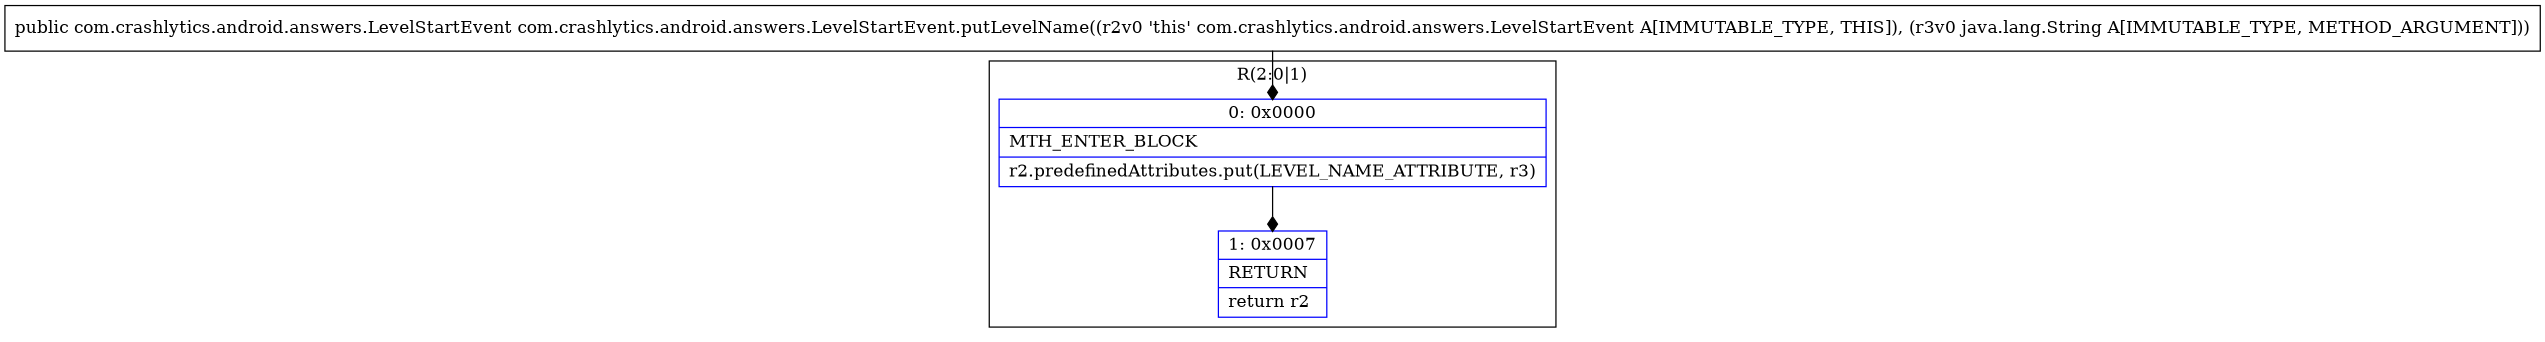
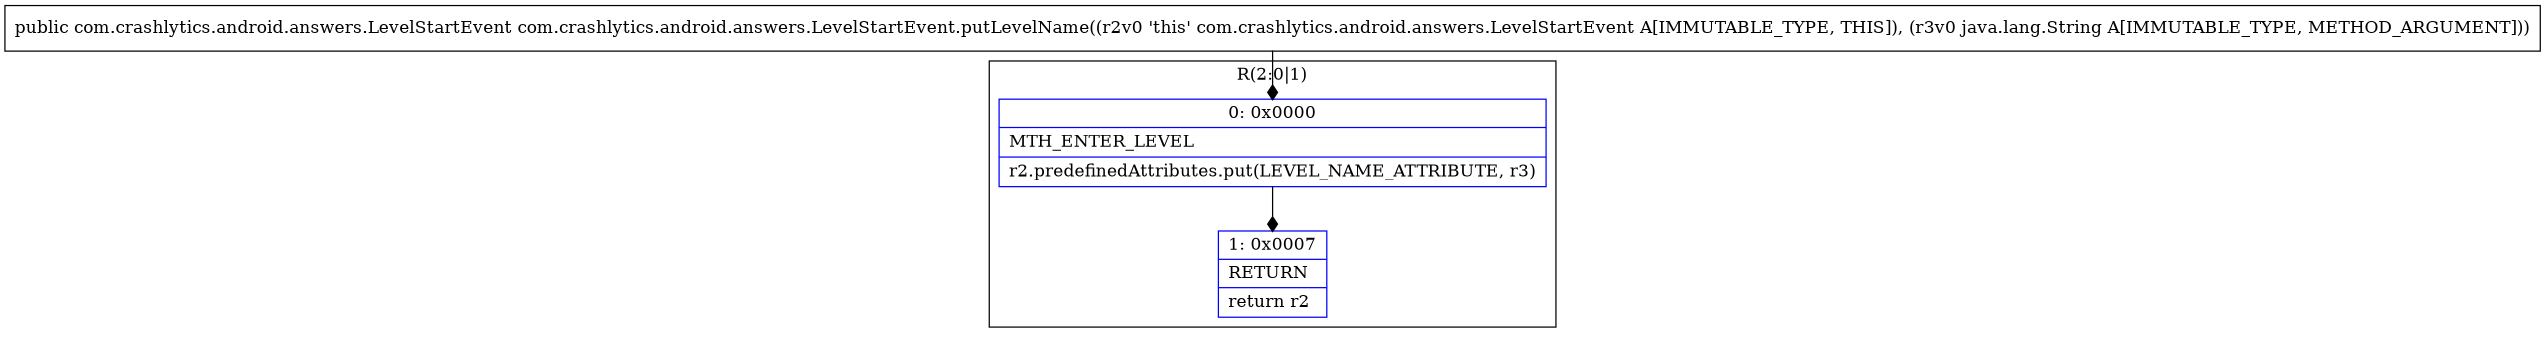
(1104, 142) -> (1102, 142)
